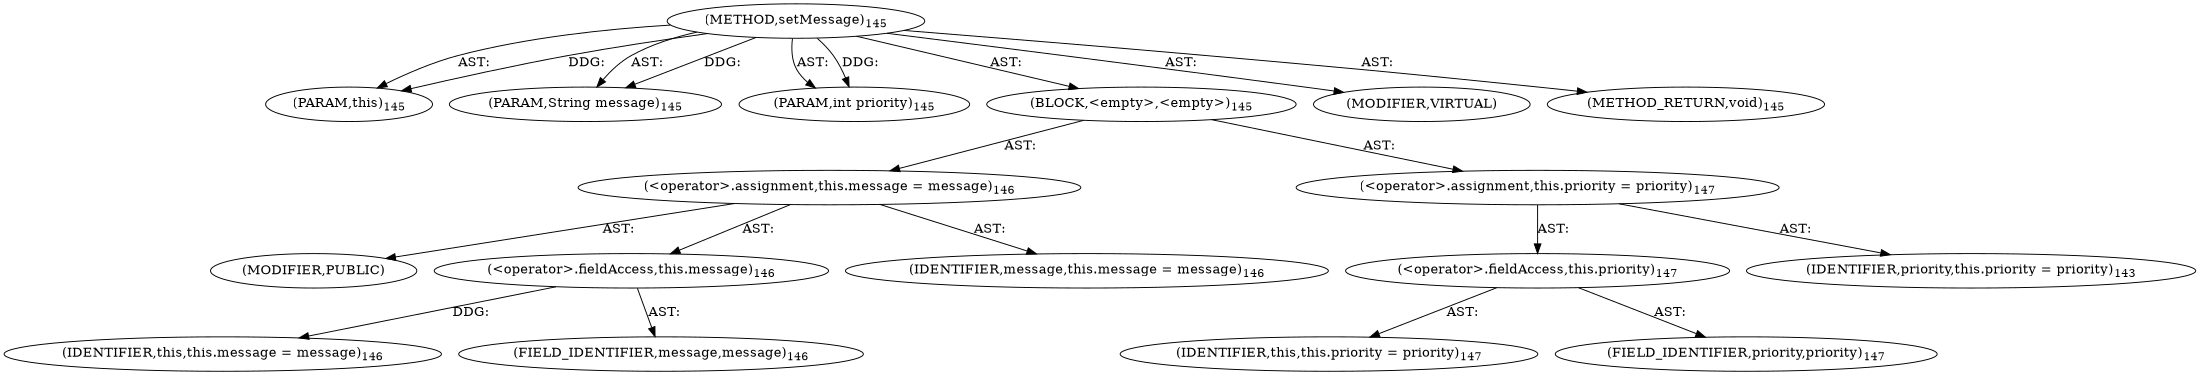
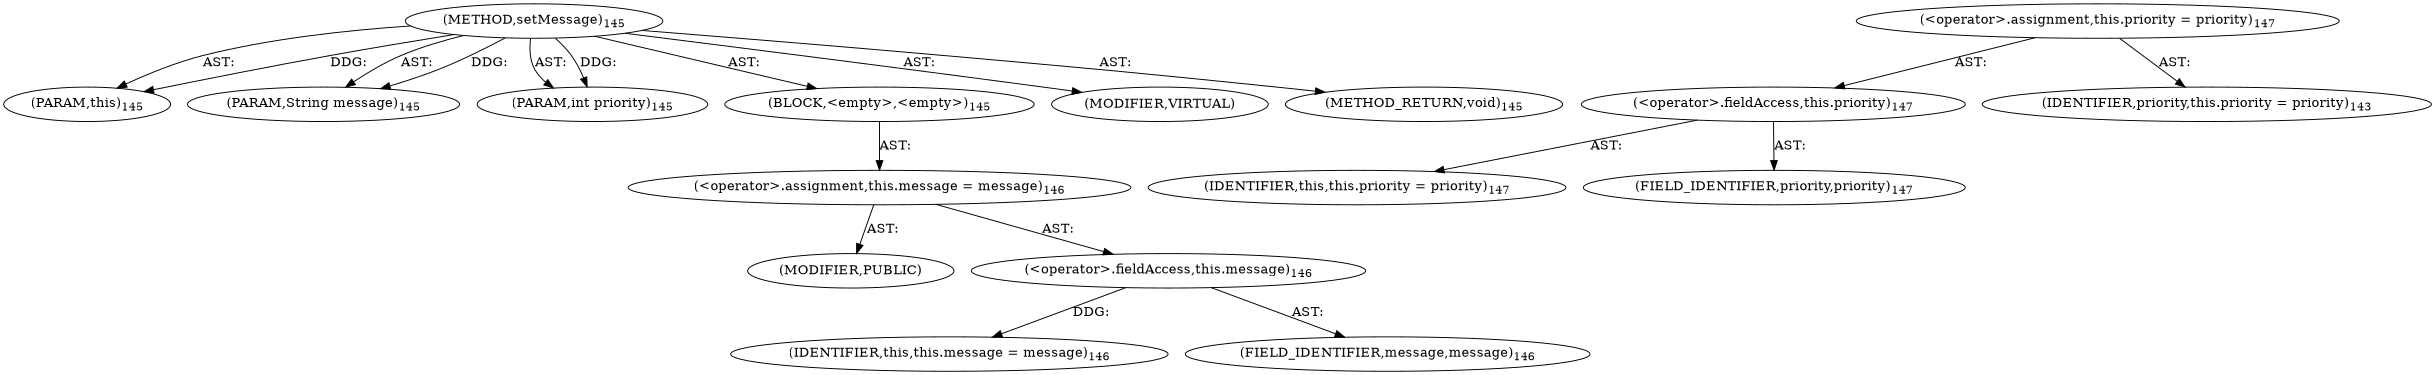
(1332, 144) -> none
(1087, 271) -> none
